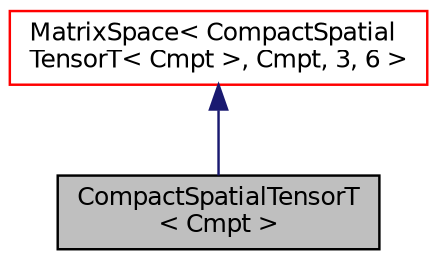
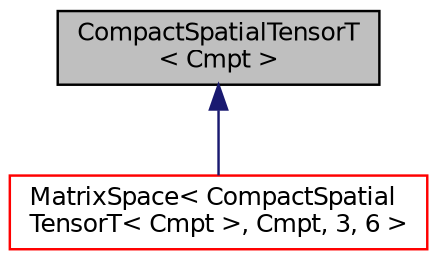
(219, 143) -> (219, 143)
